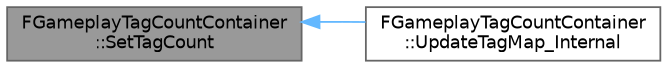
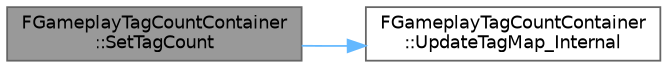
(343, 22) -> (325, 46)
